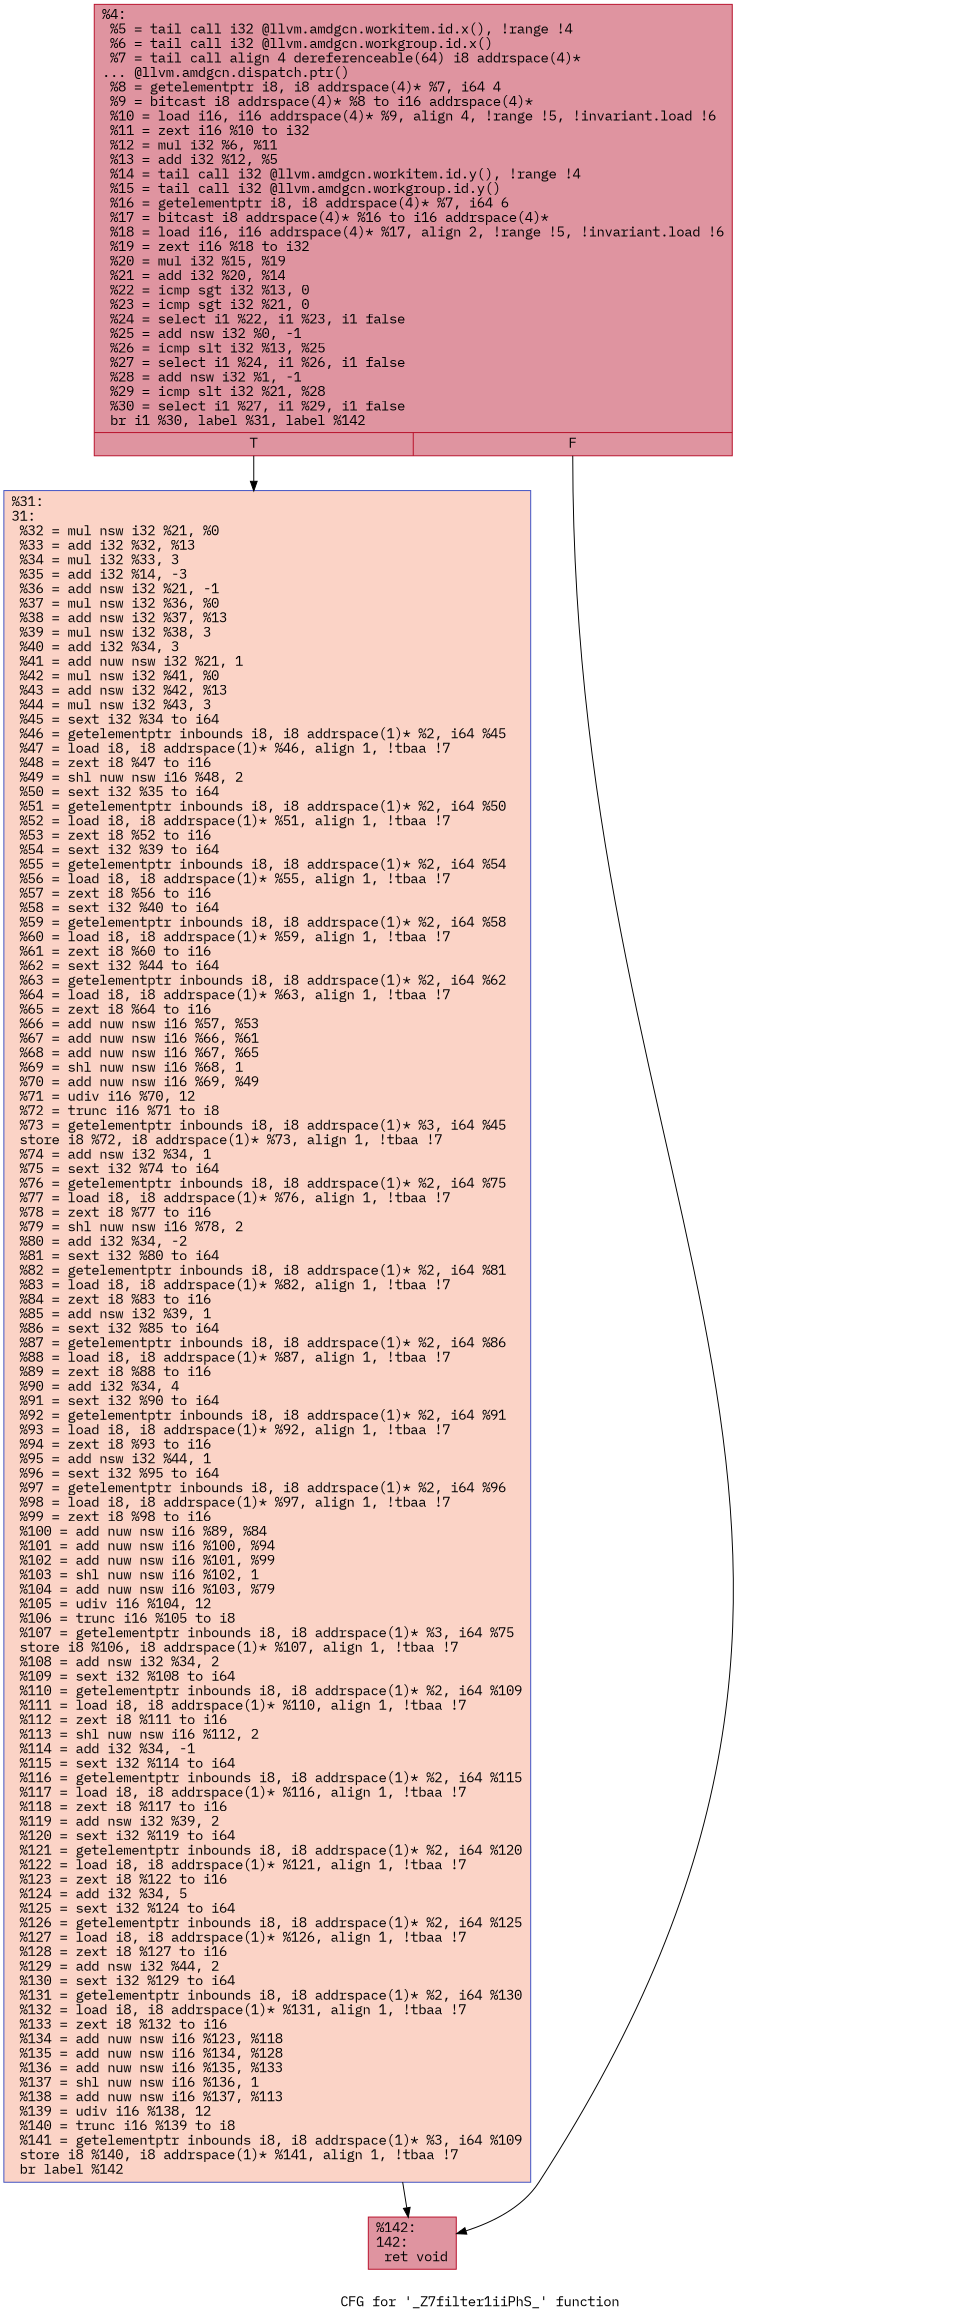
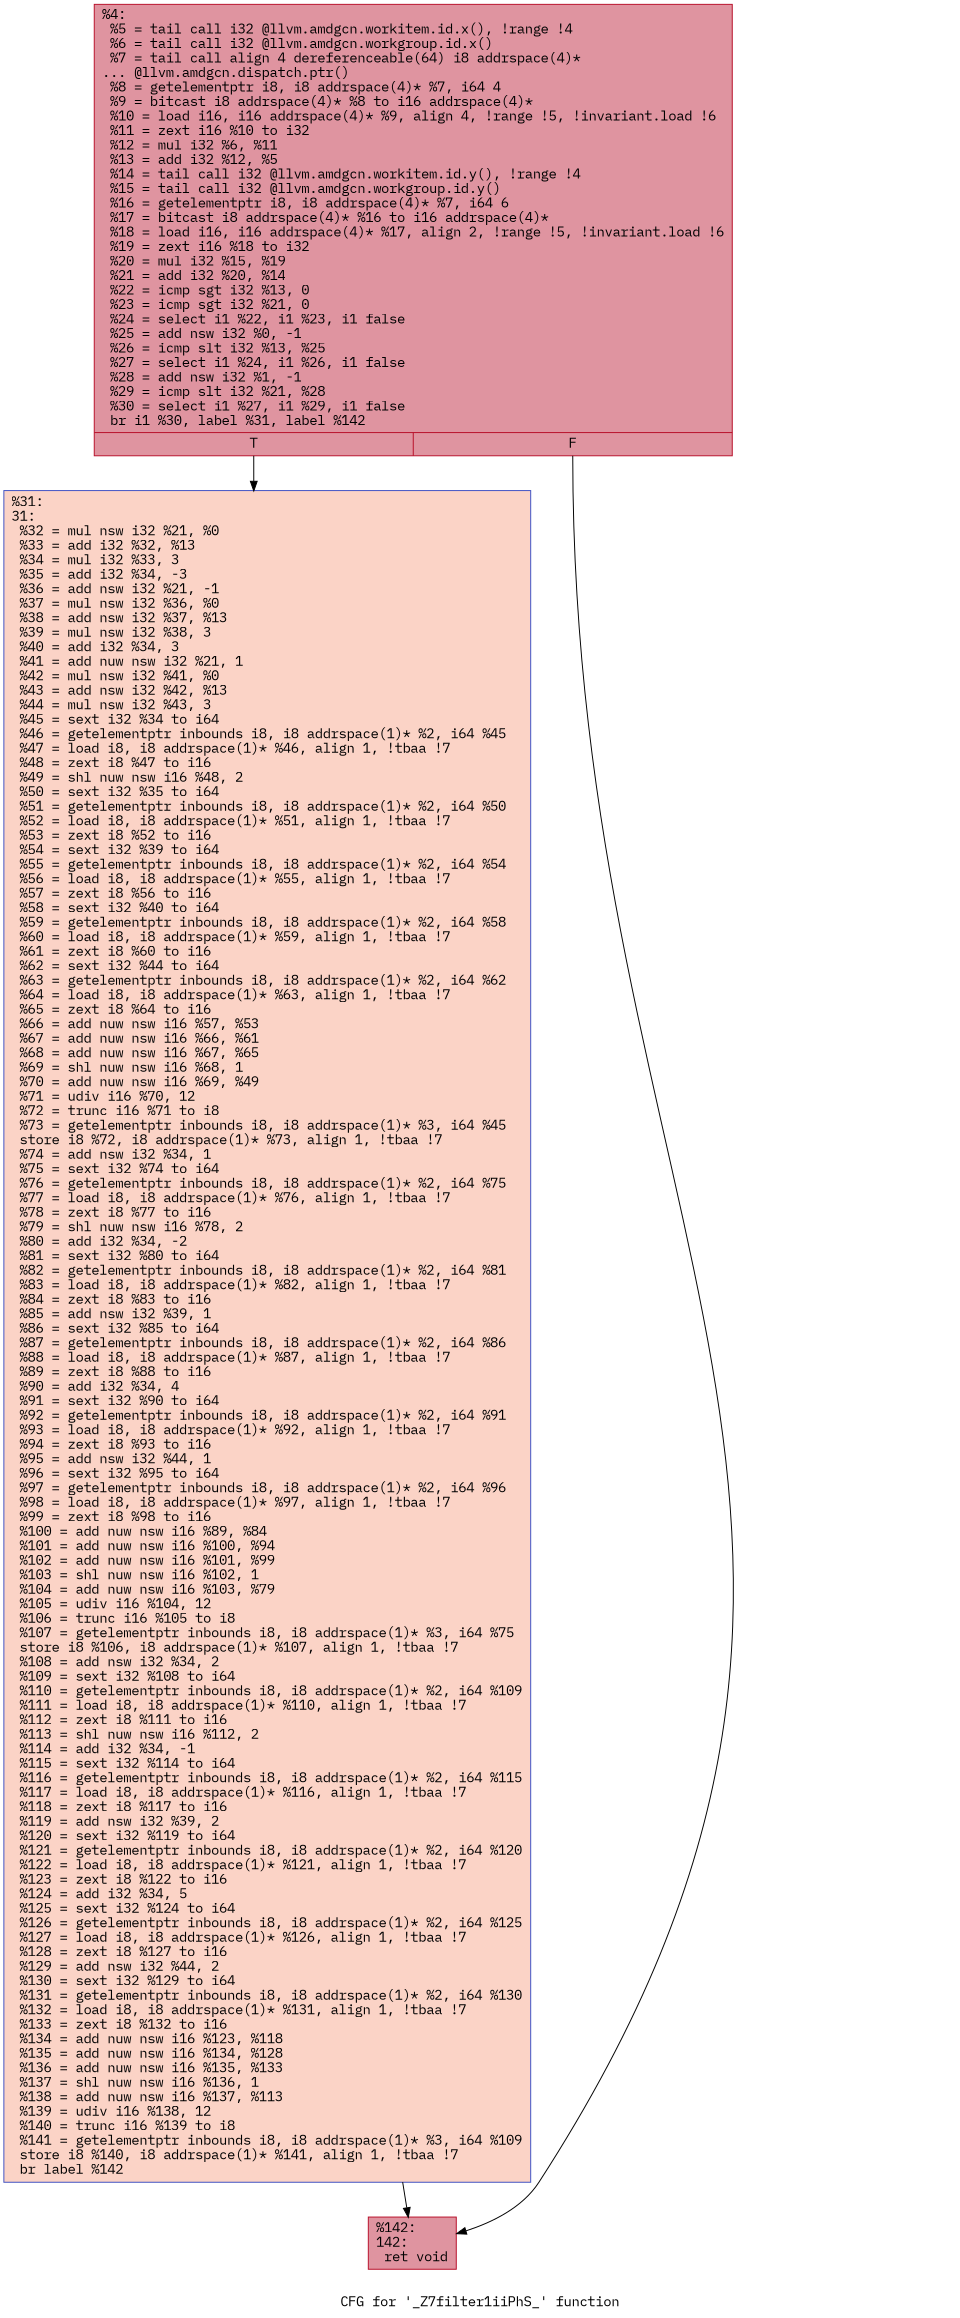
(100, 575) -> (100, 575)
